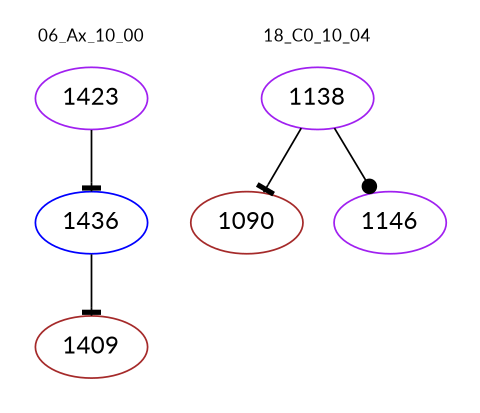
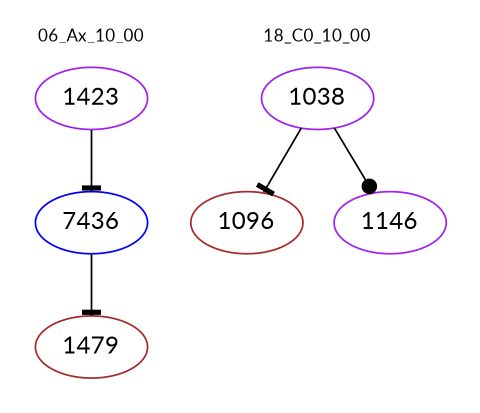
(318, 37) -> (318, 37)
(318, 98) -> (318, 98)
(91, 223) -> (91, 223)
(247, 223) -> (247, 223)
(91, 347) -> (91, 347)
